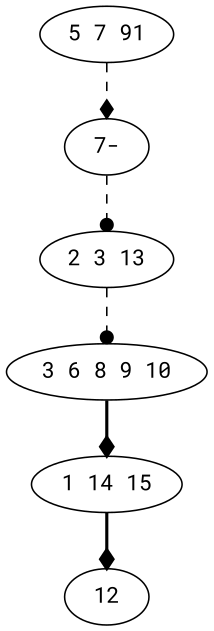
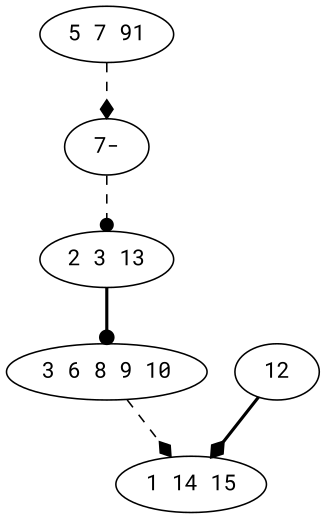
(107, 310) -> (107, 310)
(107, 419) -> (143, 421)
(107, 531) -> (241, 420)
